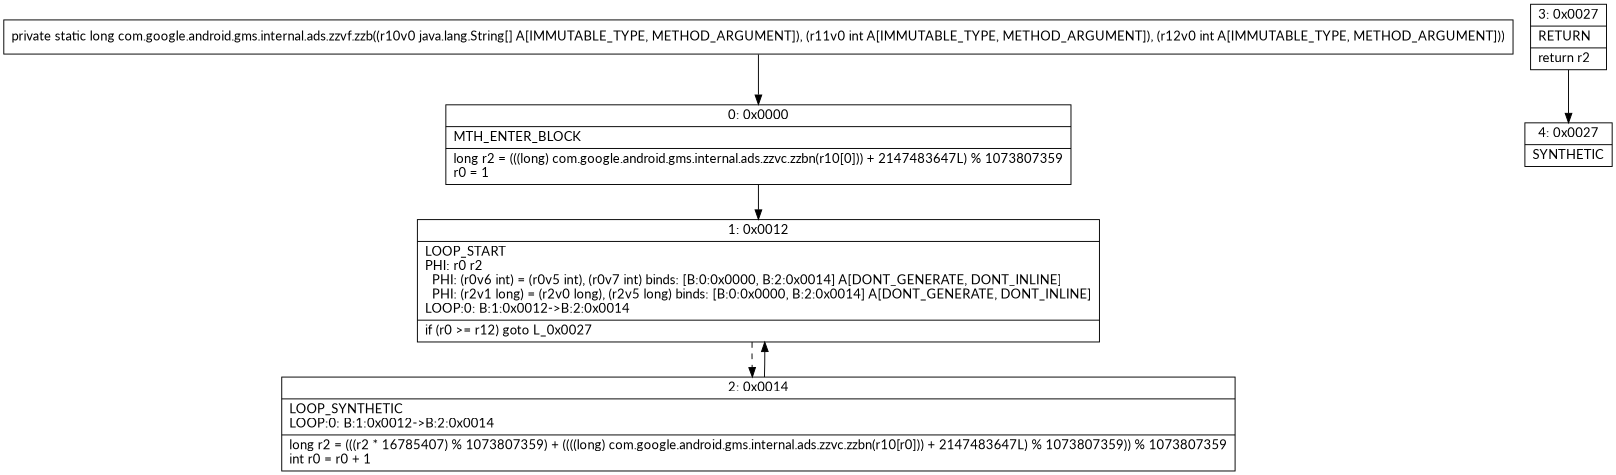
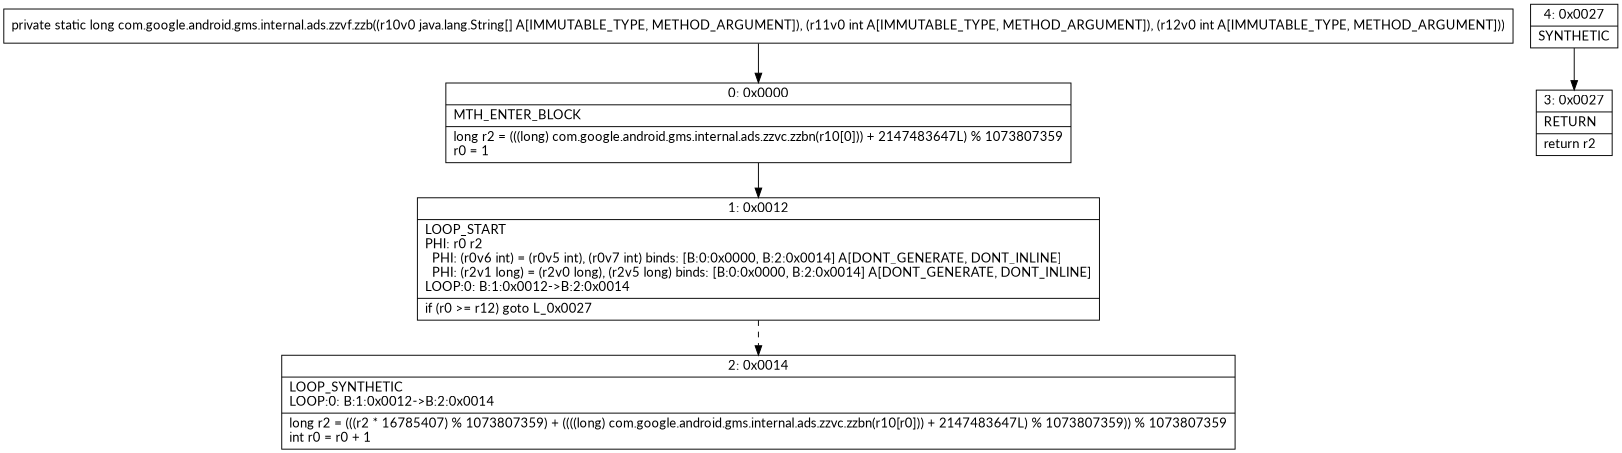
(1569, 91) -> (1574, 64)
(765, 364) -> none
